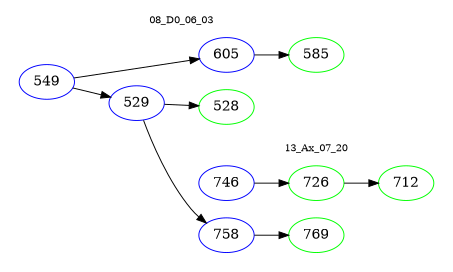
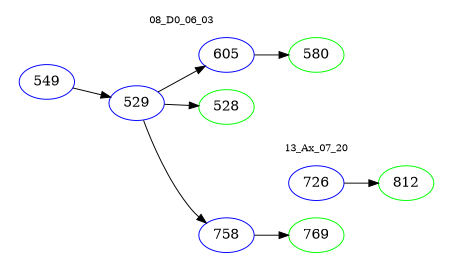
(316, 55) -> (316, 55)
(132, 69) -> (177, 81)
(227, 183) -> none
(316, 183) -> (316, 183)
(406, 183) -> (406, 183)
